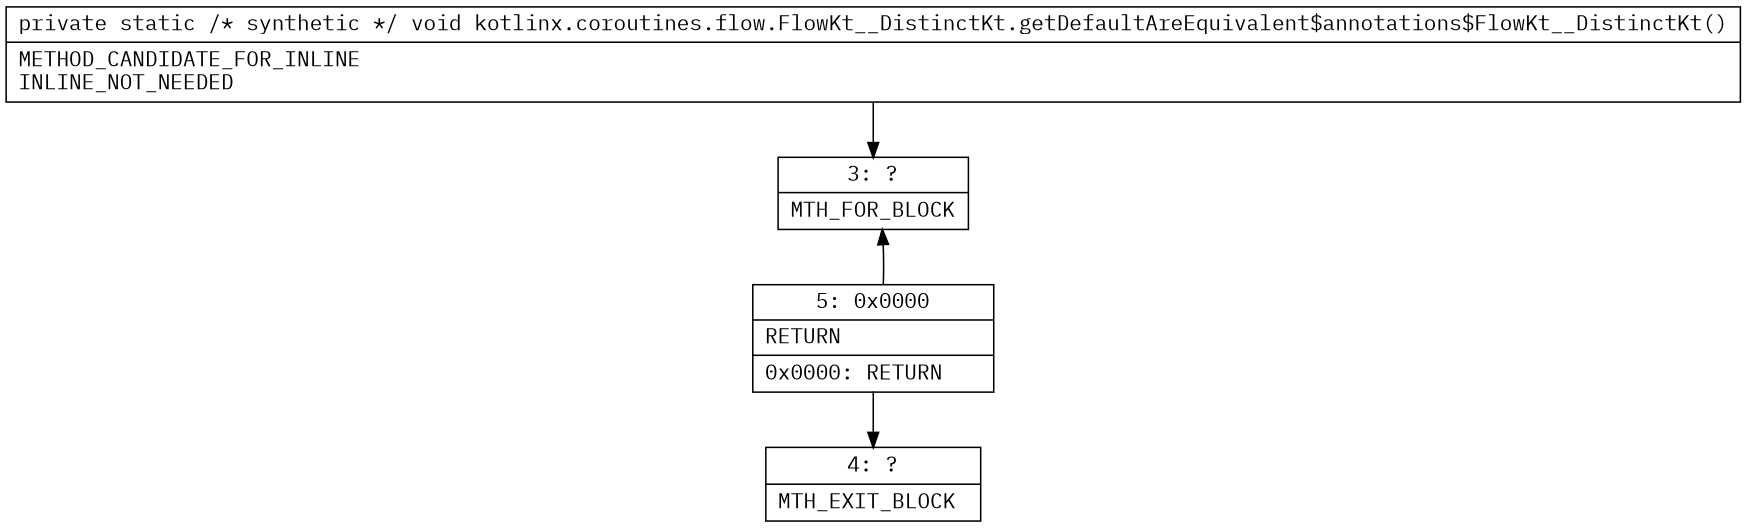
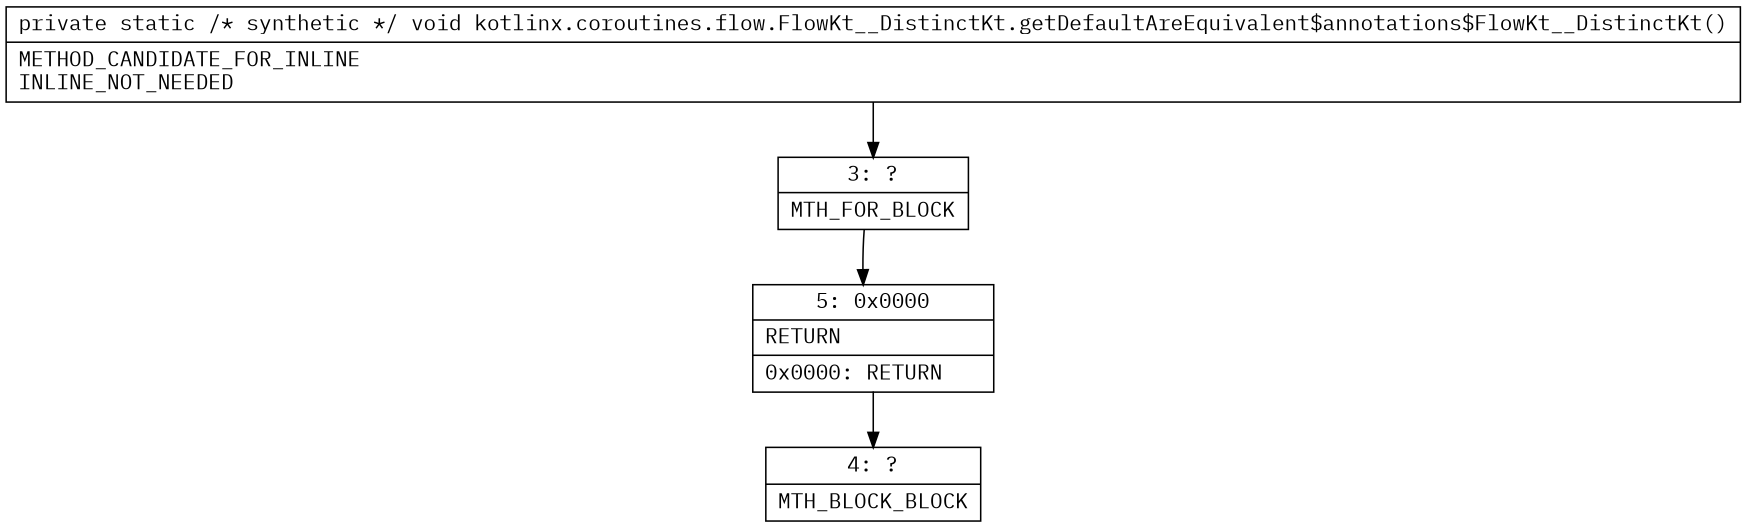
(884, 265) -> (863, 249)
(867, 502) -> (873, 502)
